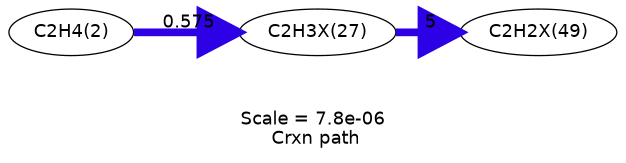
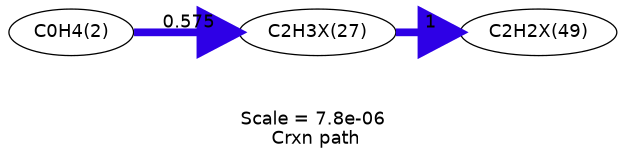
(428, 23) -> (428, 23)
(71, 32) -> (71, 32)
